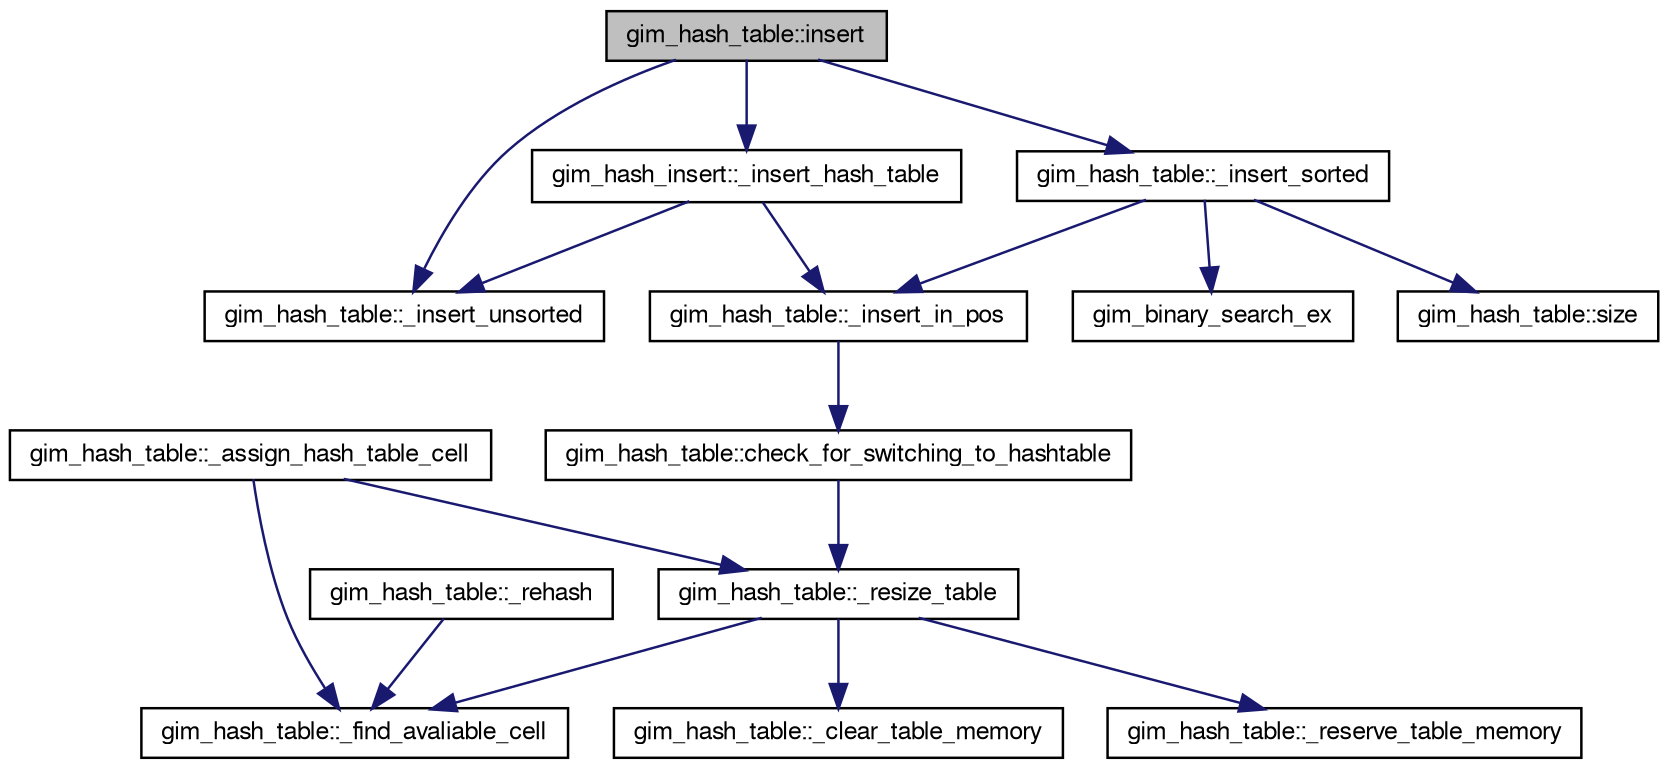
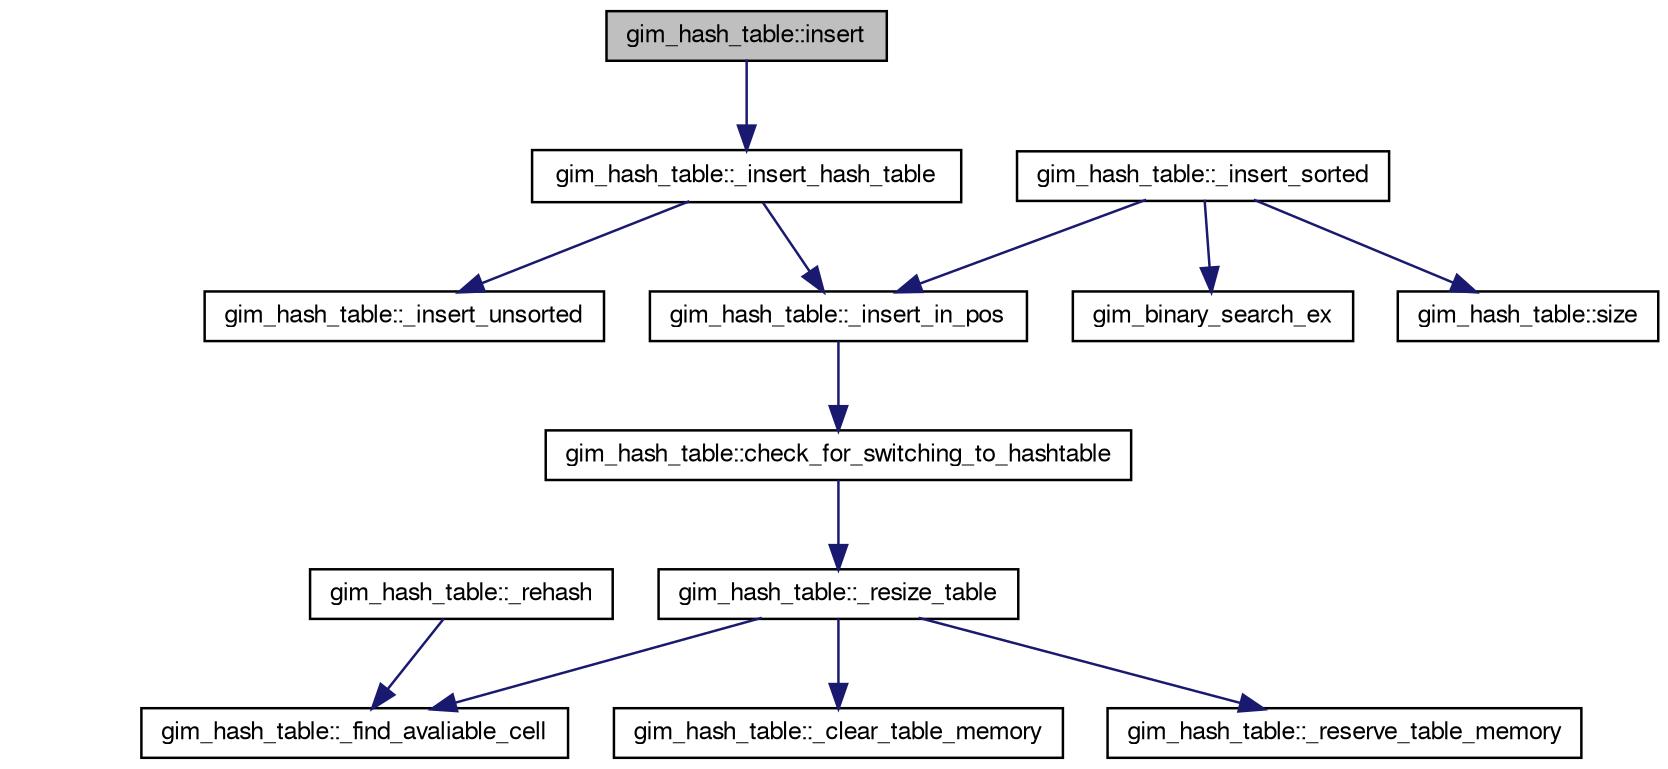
(963, 102) -> none
(526, 136) -> none
(747, 176) -> (747, 176)
(251, 455) -> none
